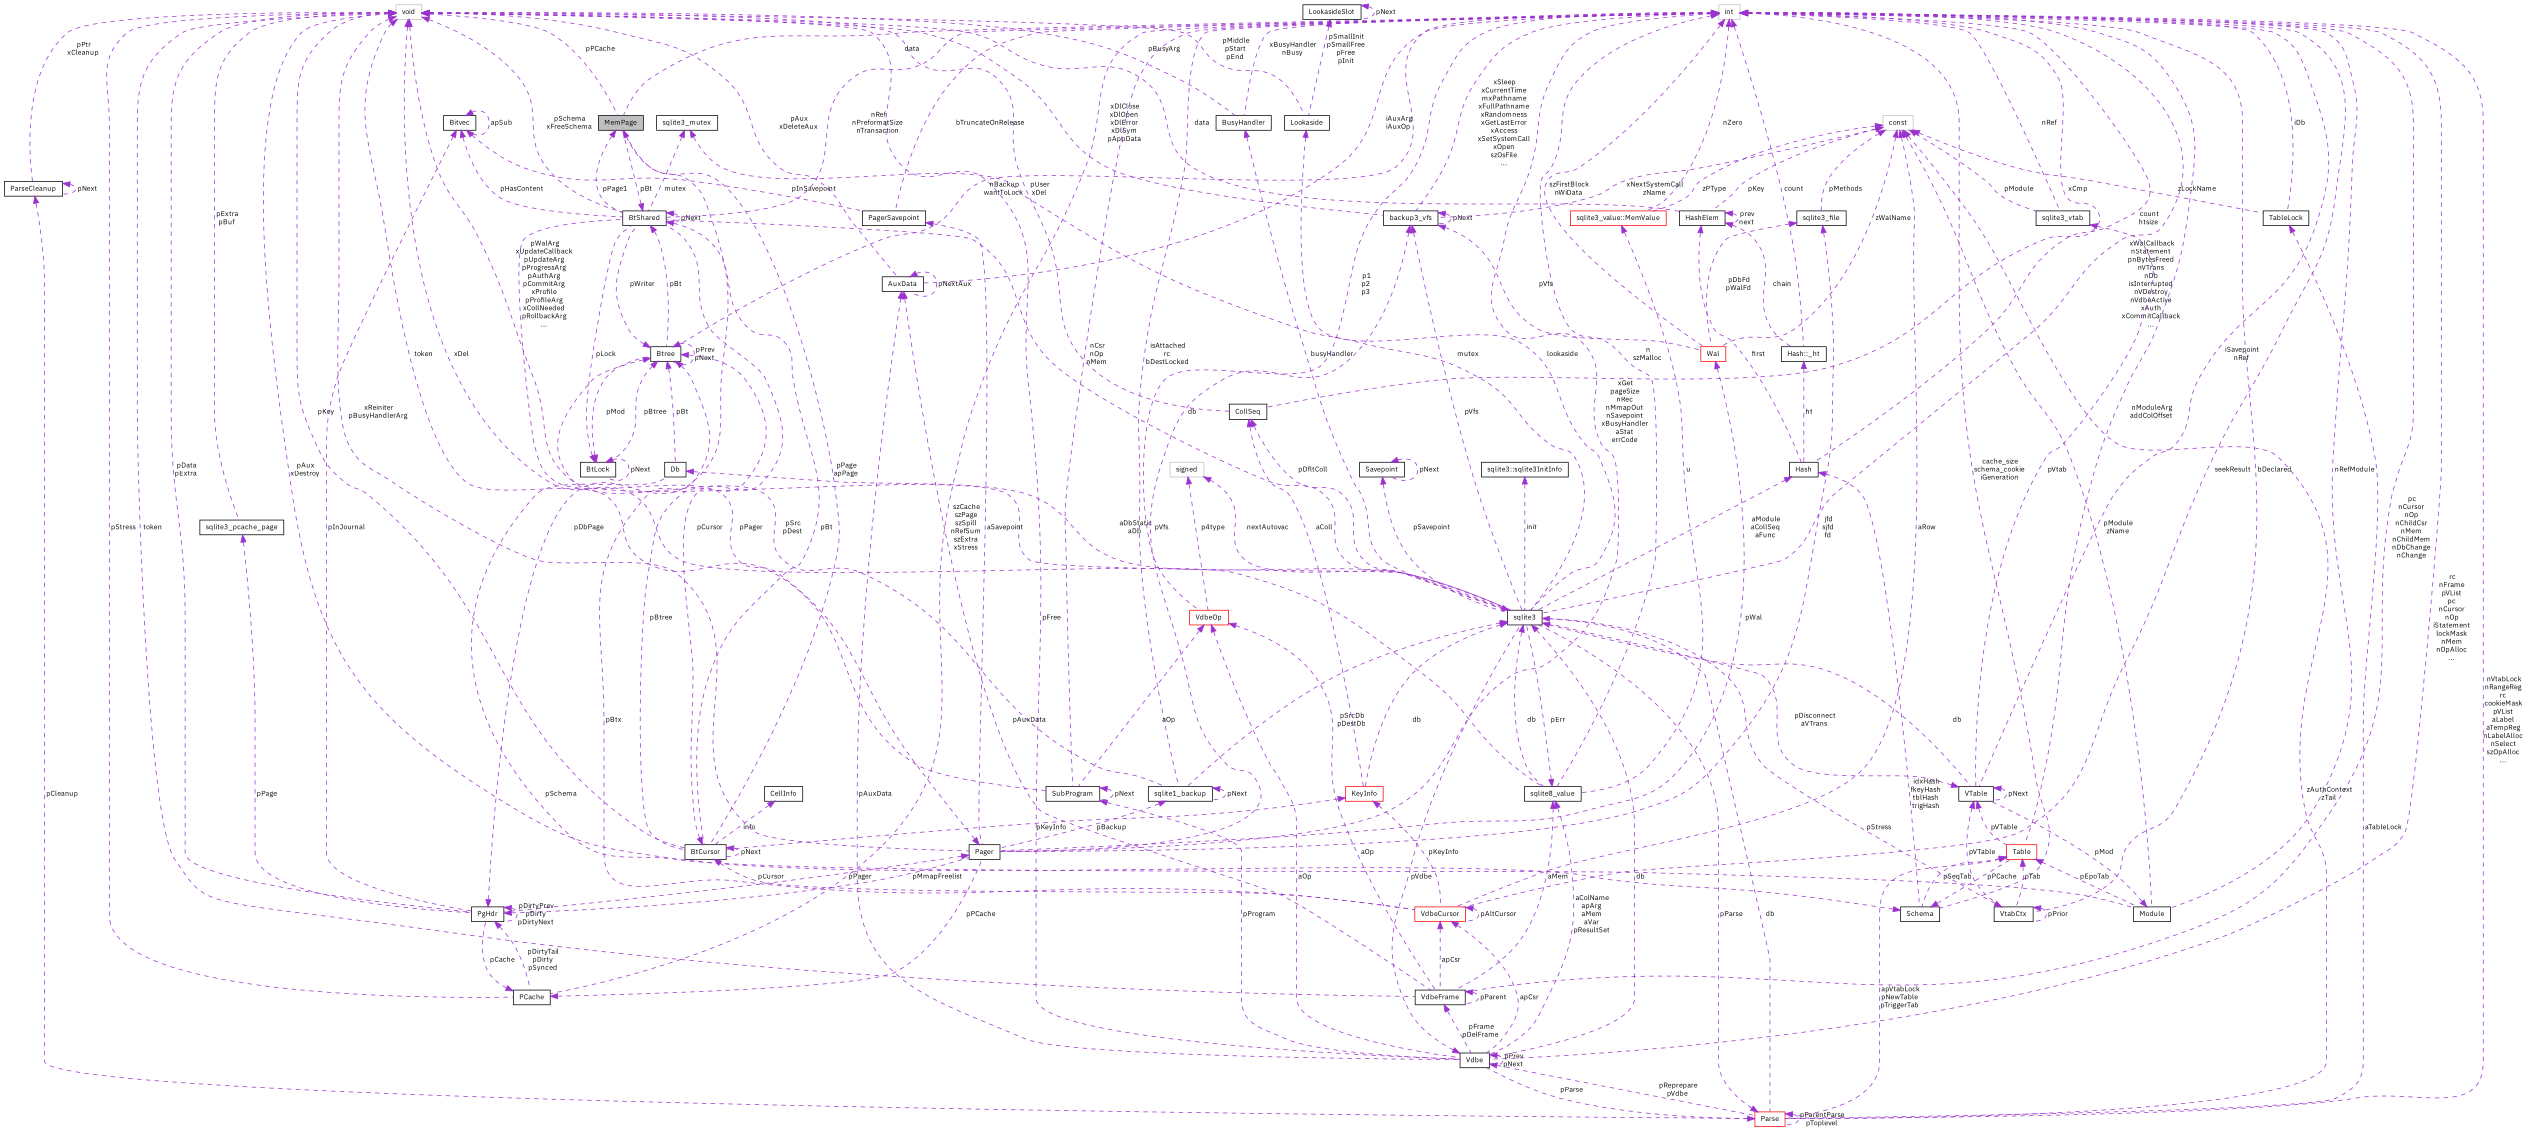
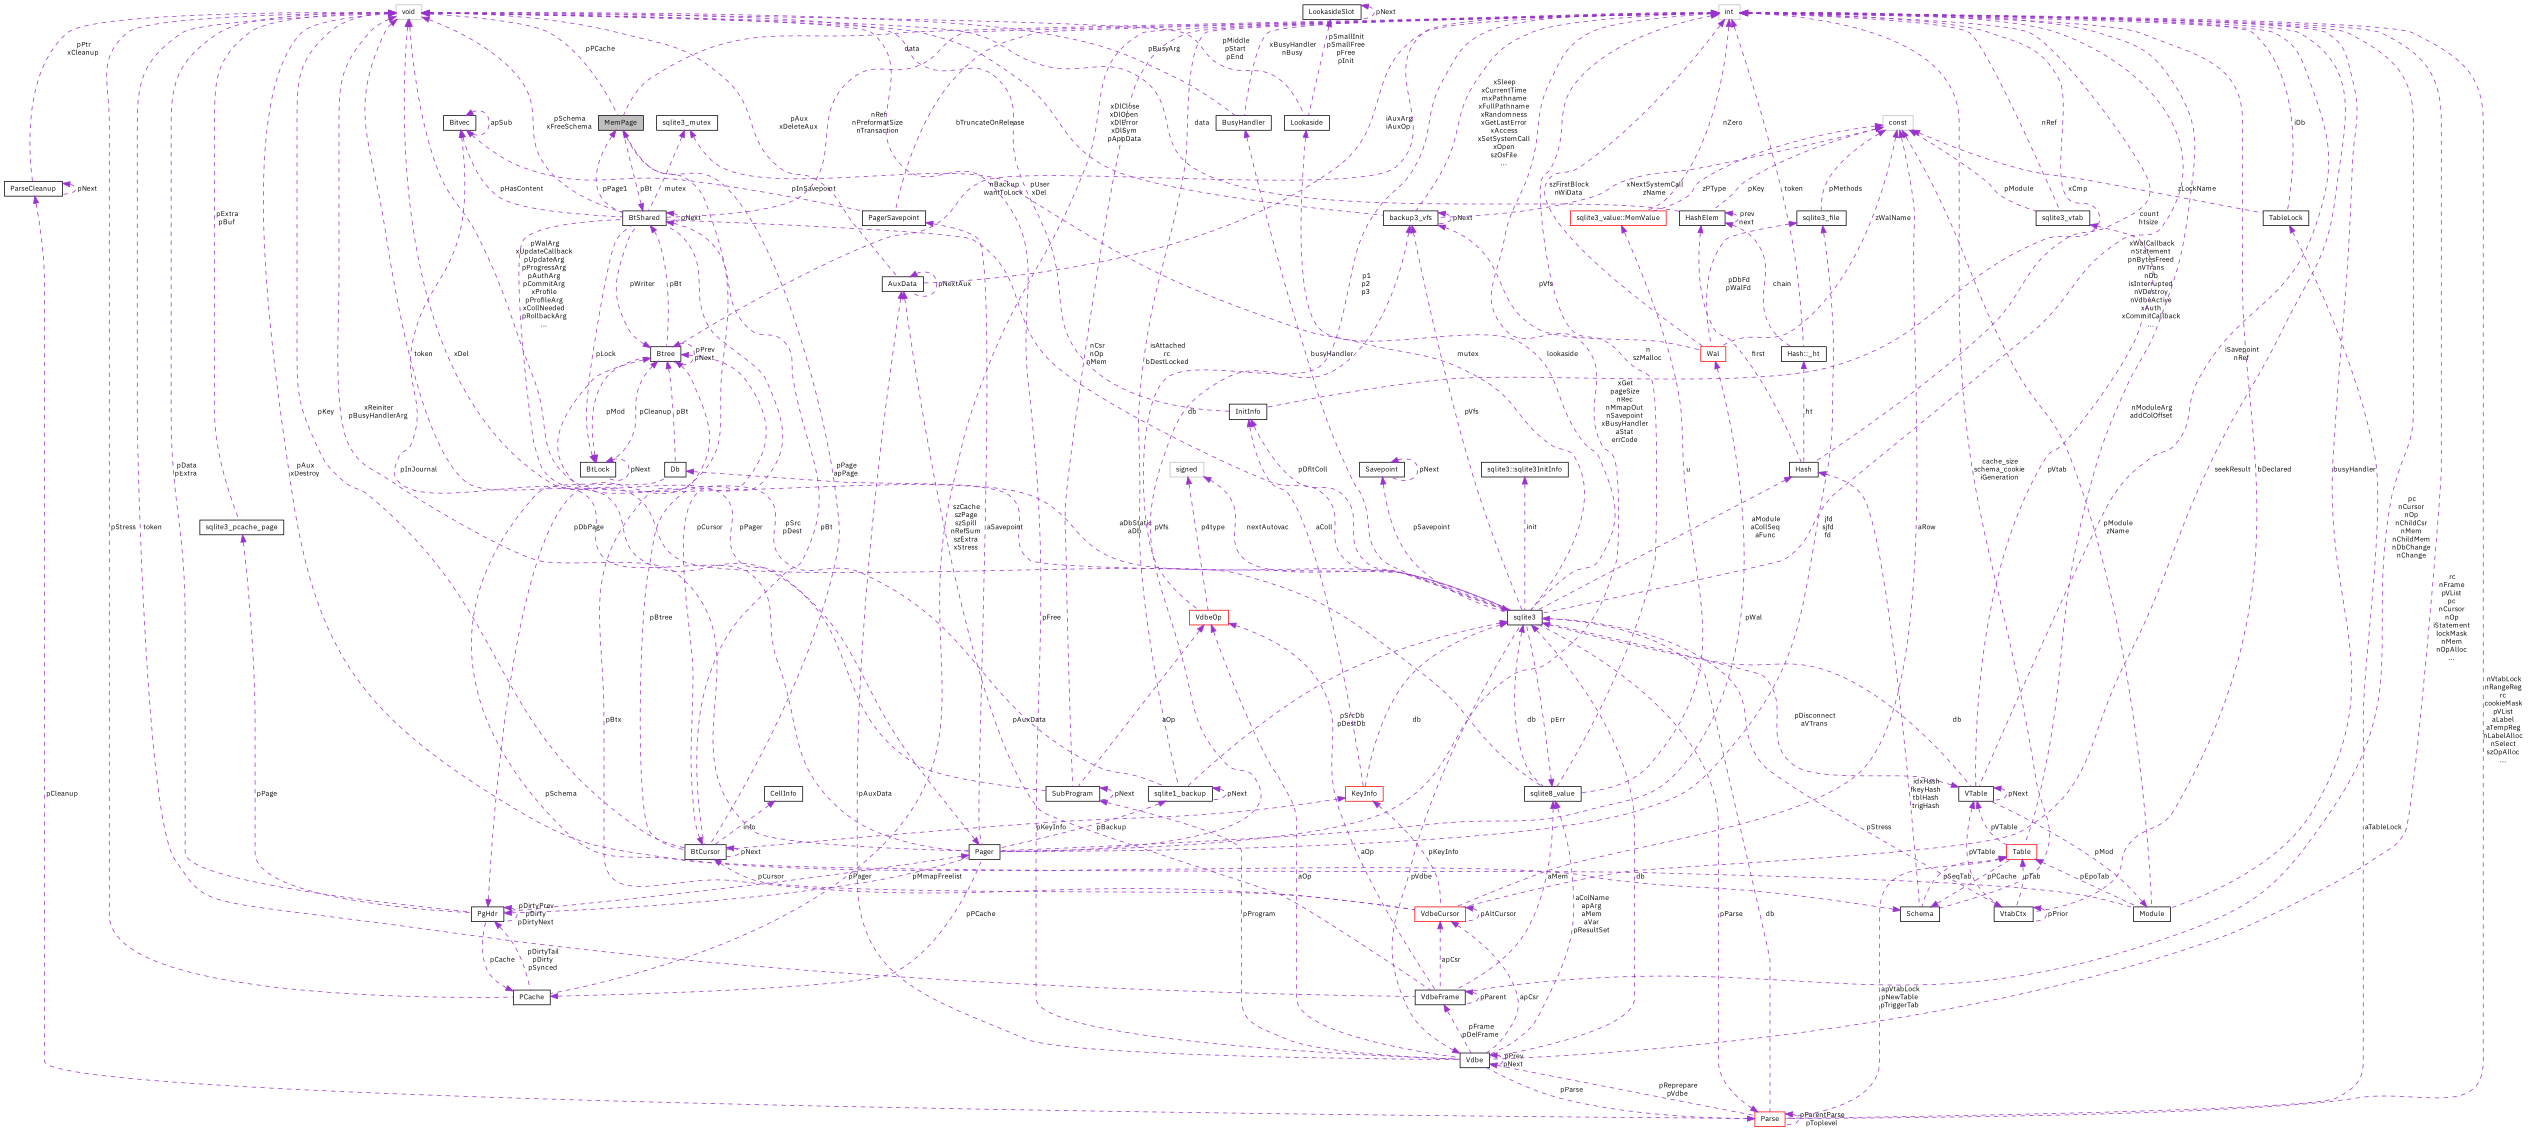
(1793, 189) -> (1793, 189)
(655, 412) -> (655, 412)
(1248, 412) -> (1248, 412)
(2354, 470) -> (2354, 470)
(326, 562) -> (596, 522)
(2300, 760) -> none
